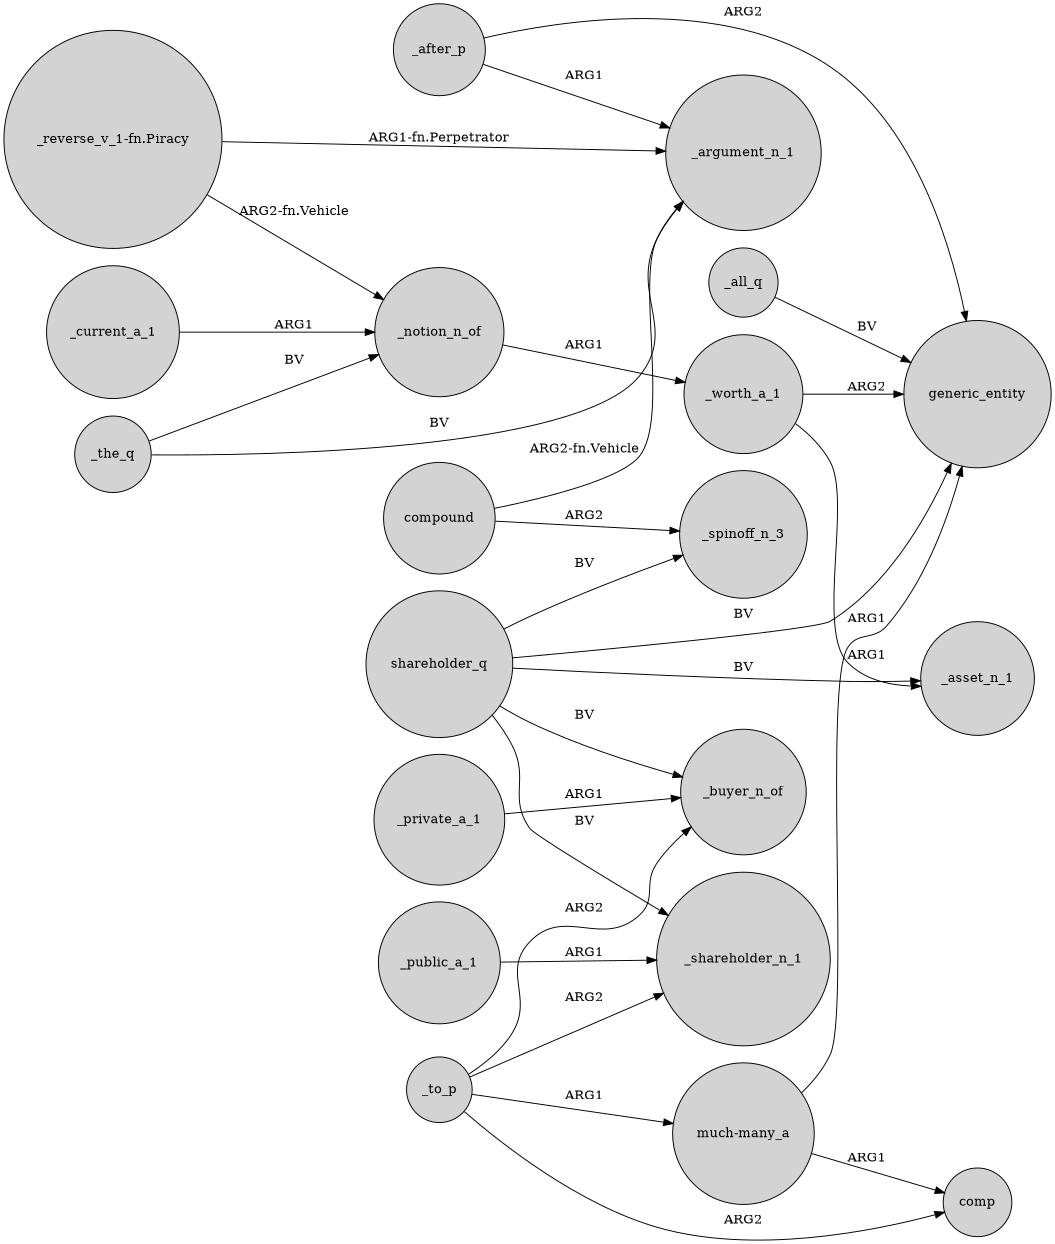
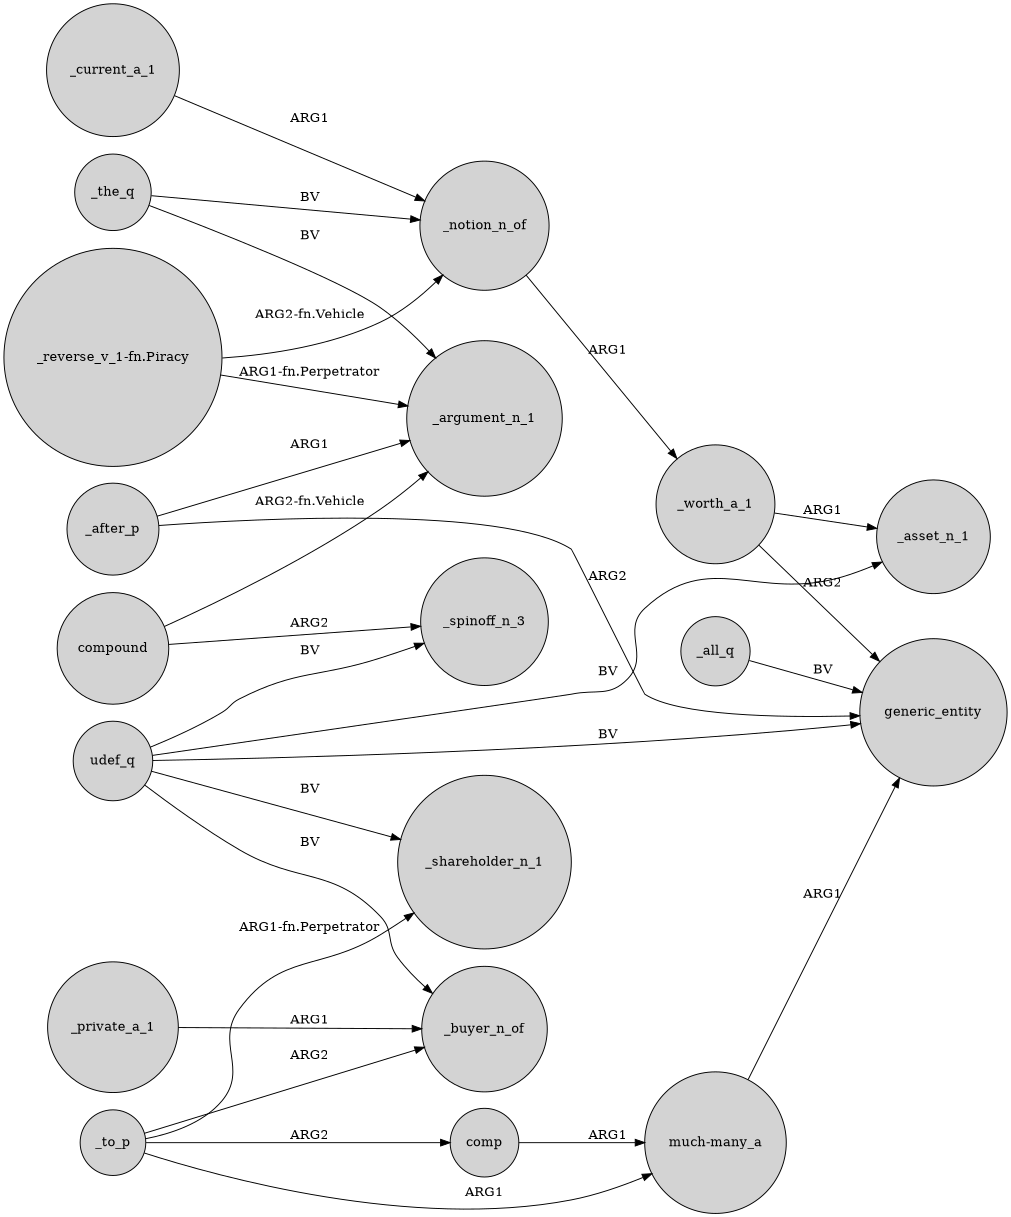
(439, 664) -> (113, 761)
(439, 963) -> none
(585, 998) -> (310, 927)
(873, 1172) -> (577, 1143)
